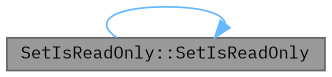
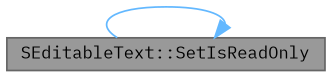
(166, 54) -> (166, 54)
